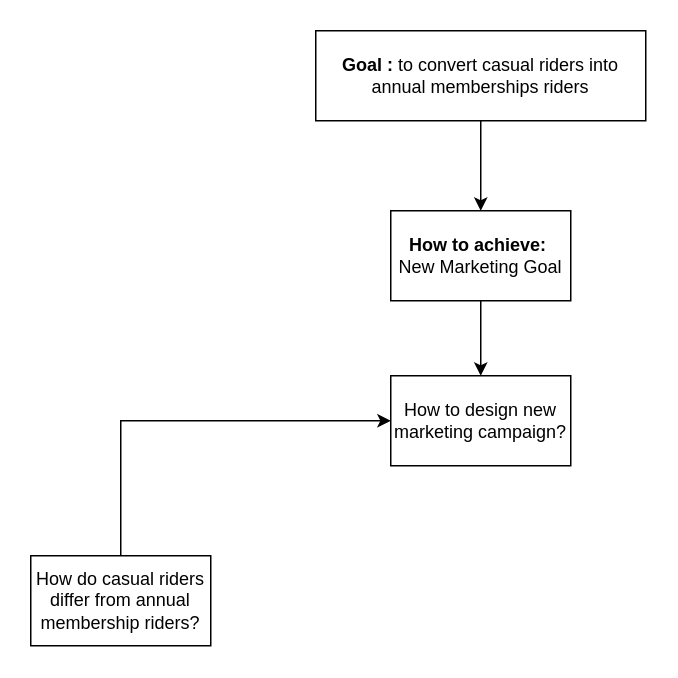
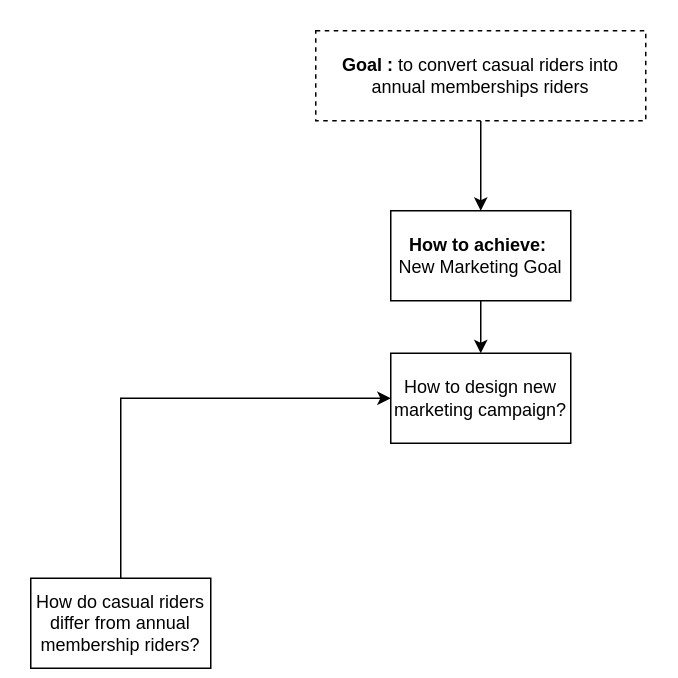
(481, 76) -> (481, 76)
(481, 421) -> (481, 398)
(121, 601) -> (121, 623)
